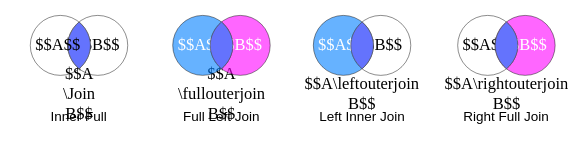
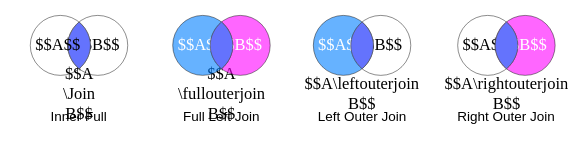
(363, 117) -> (363, 117)
(507, 117) -> (507, 117)
